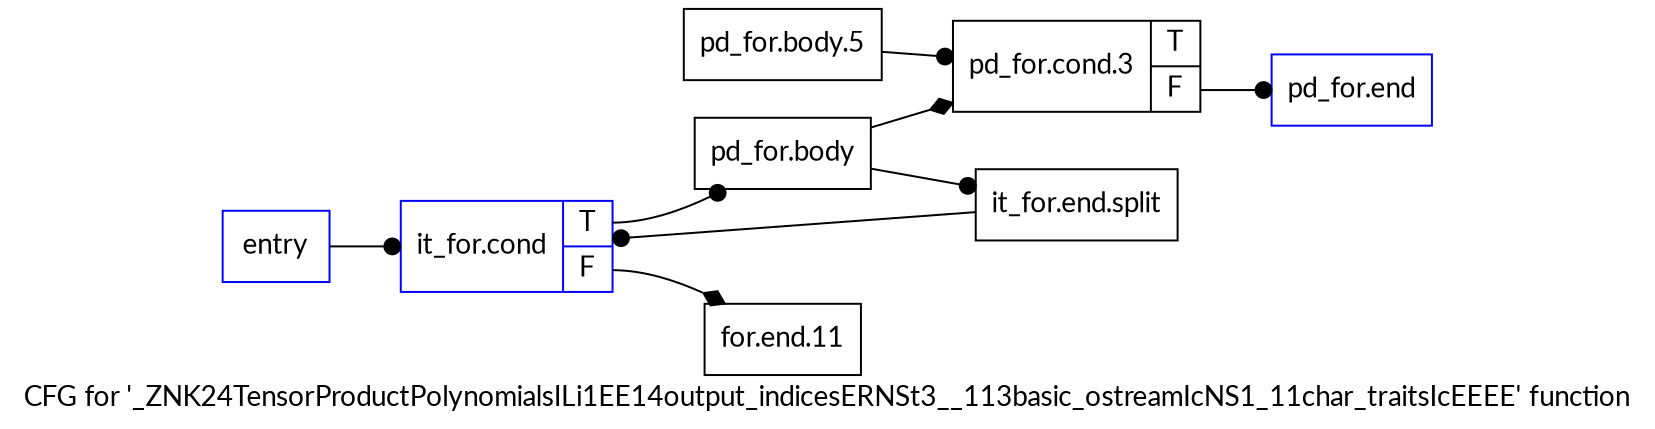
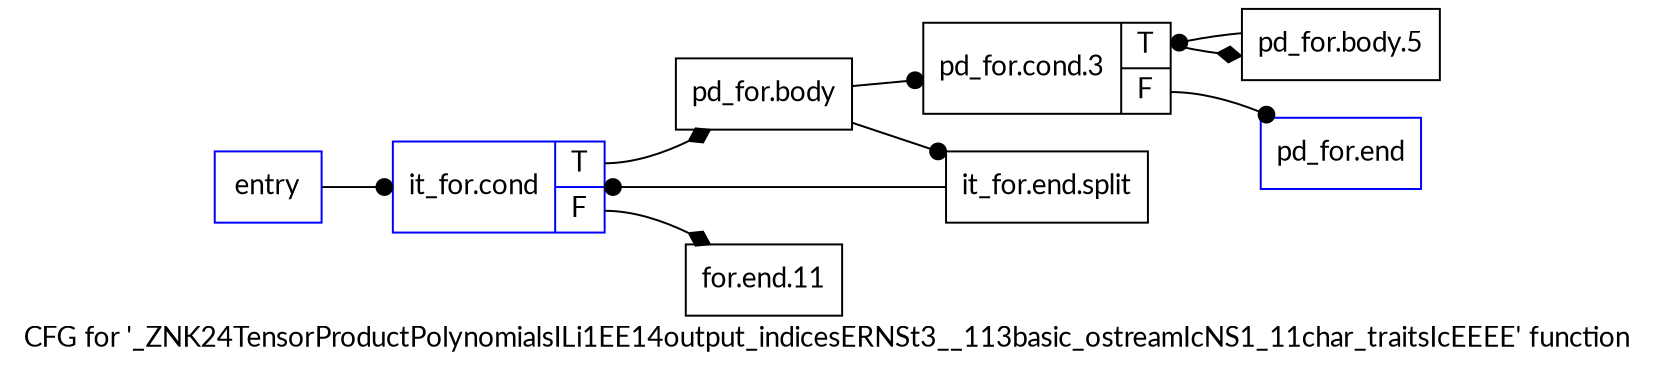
none -> (1201, 51)
(901, 119) -> (880, 84)
(663, 215) -> (648, 157)
